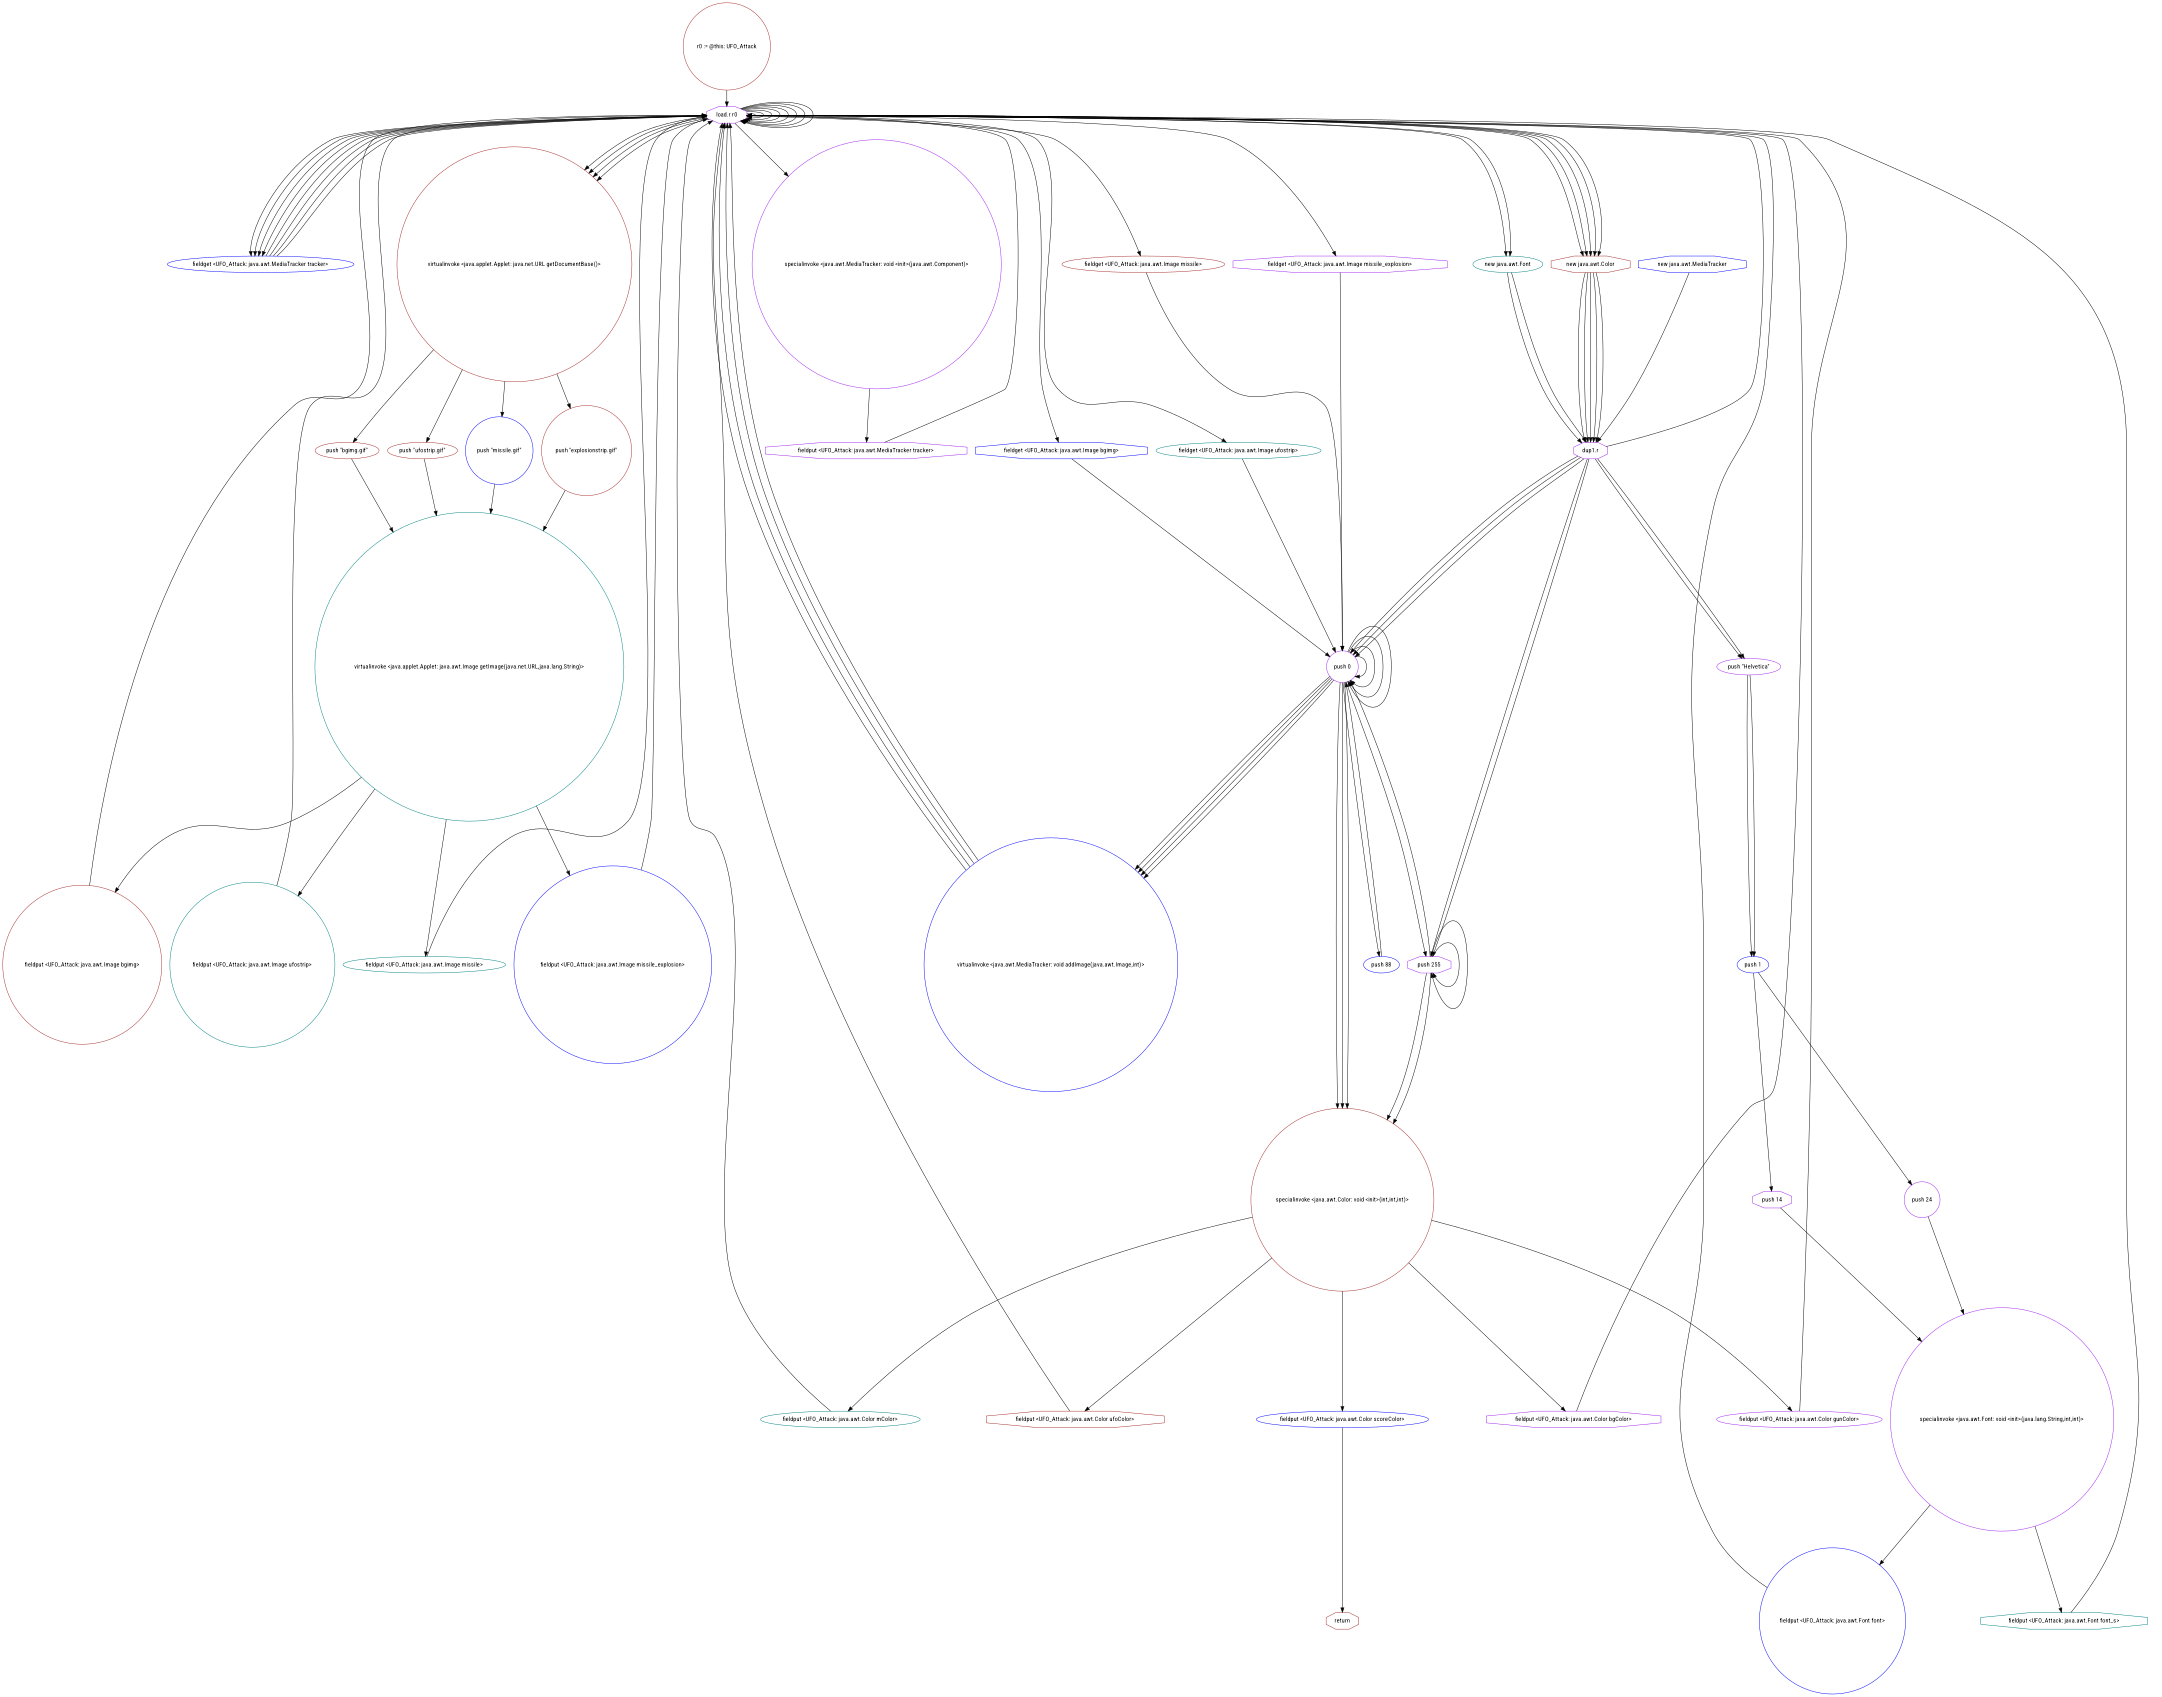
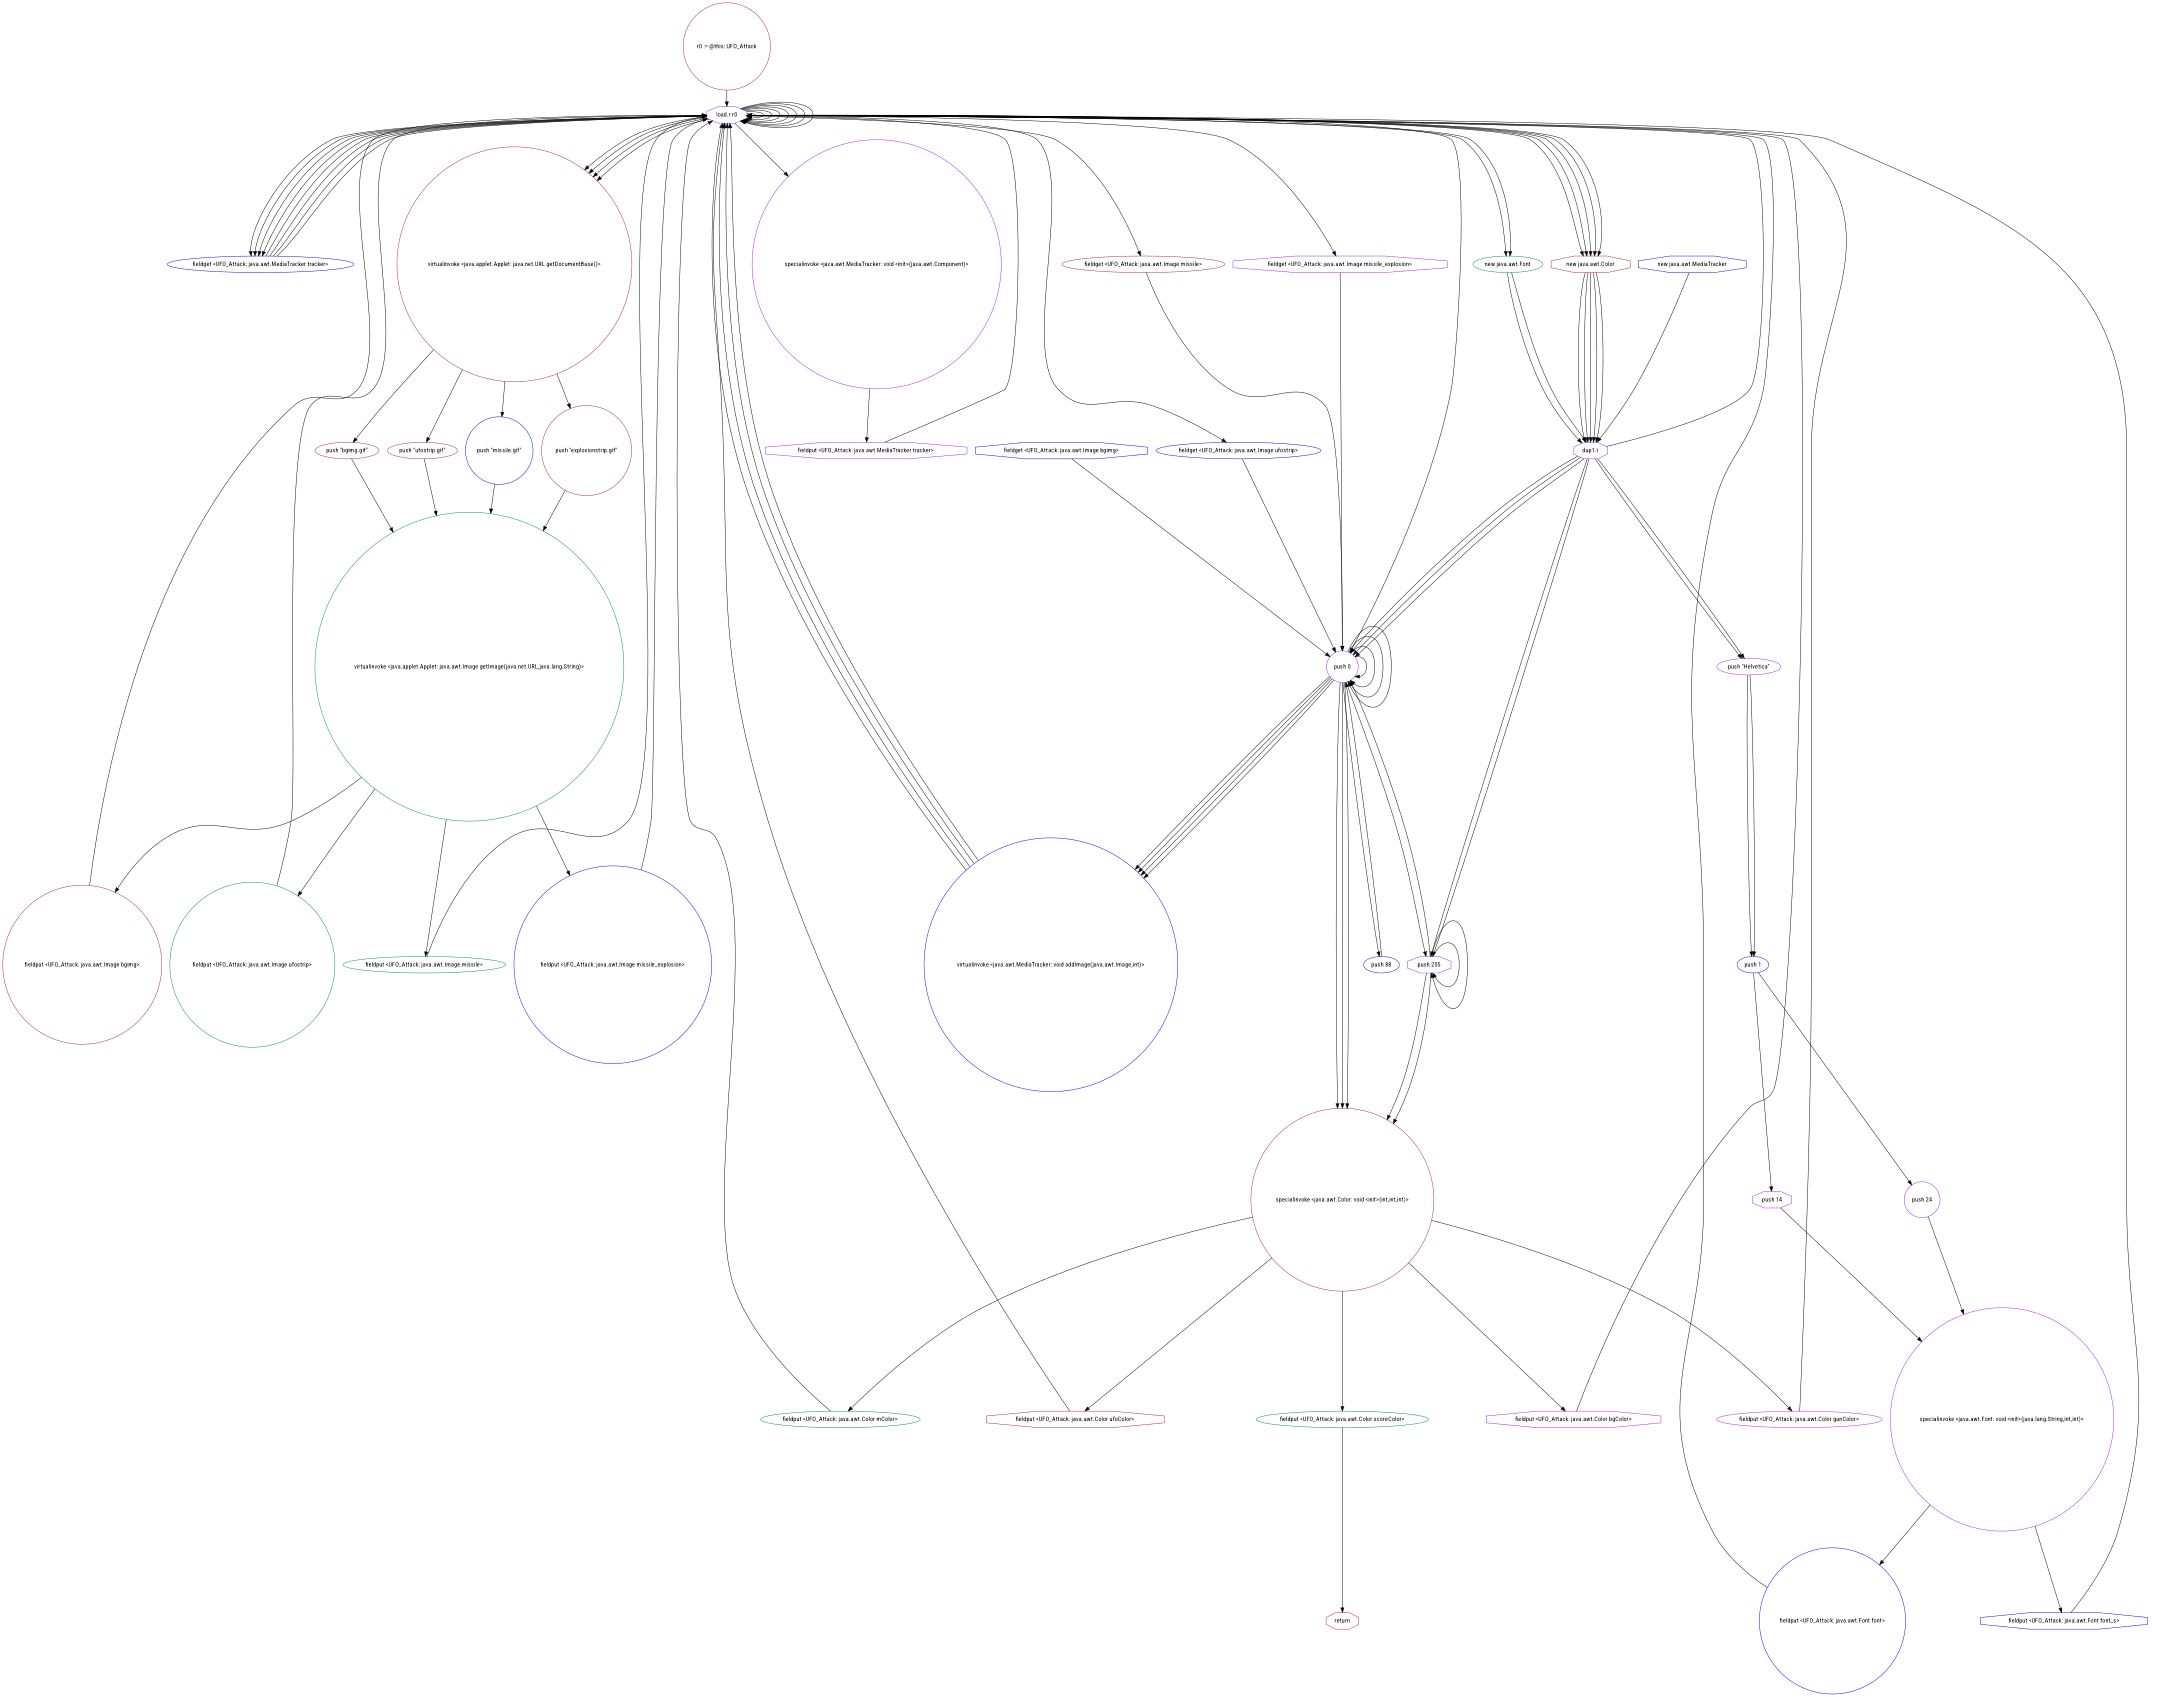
(1026, 153) -> (1453, 144)
(1238, 451) -> (1238, 451)
(1342, 1419) -> (1342, 1419)
(2064, 1621) -> (2064, 1621)
